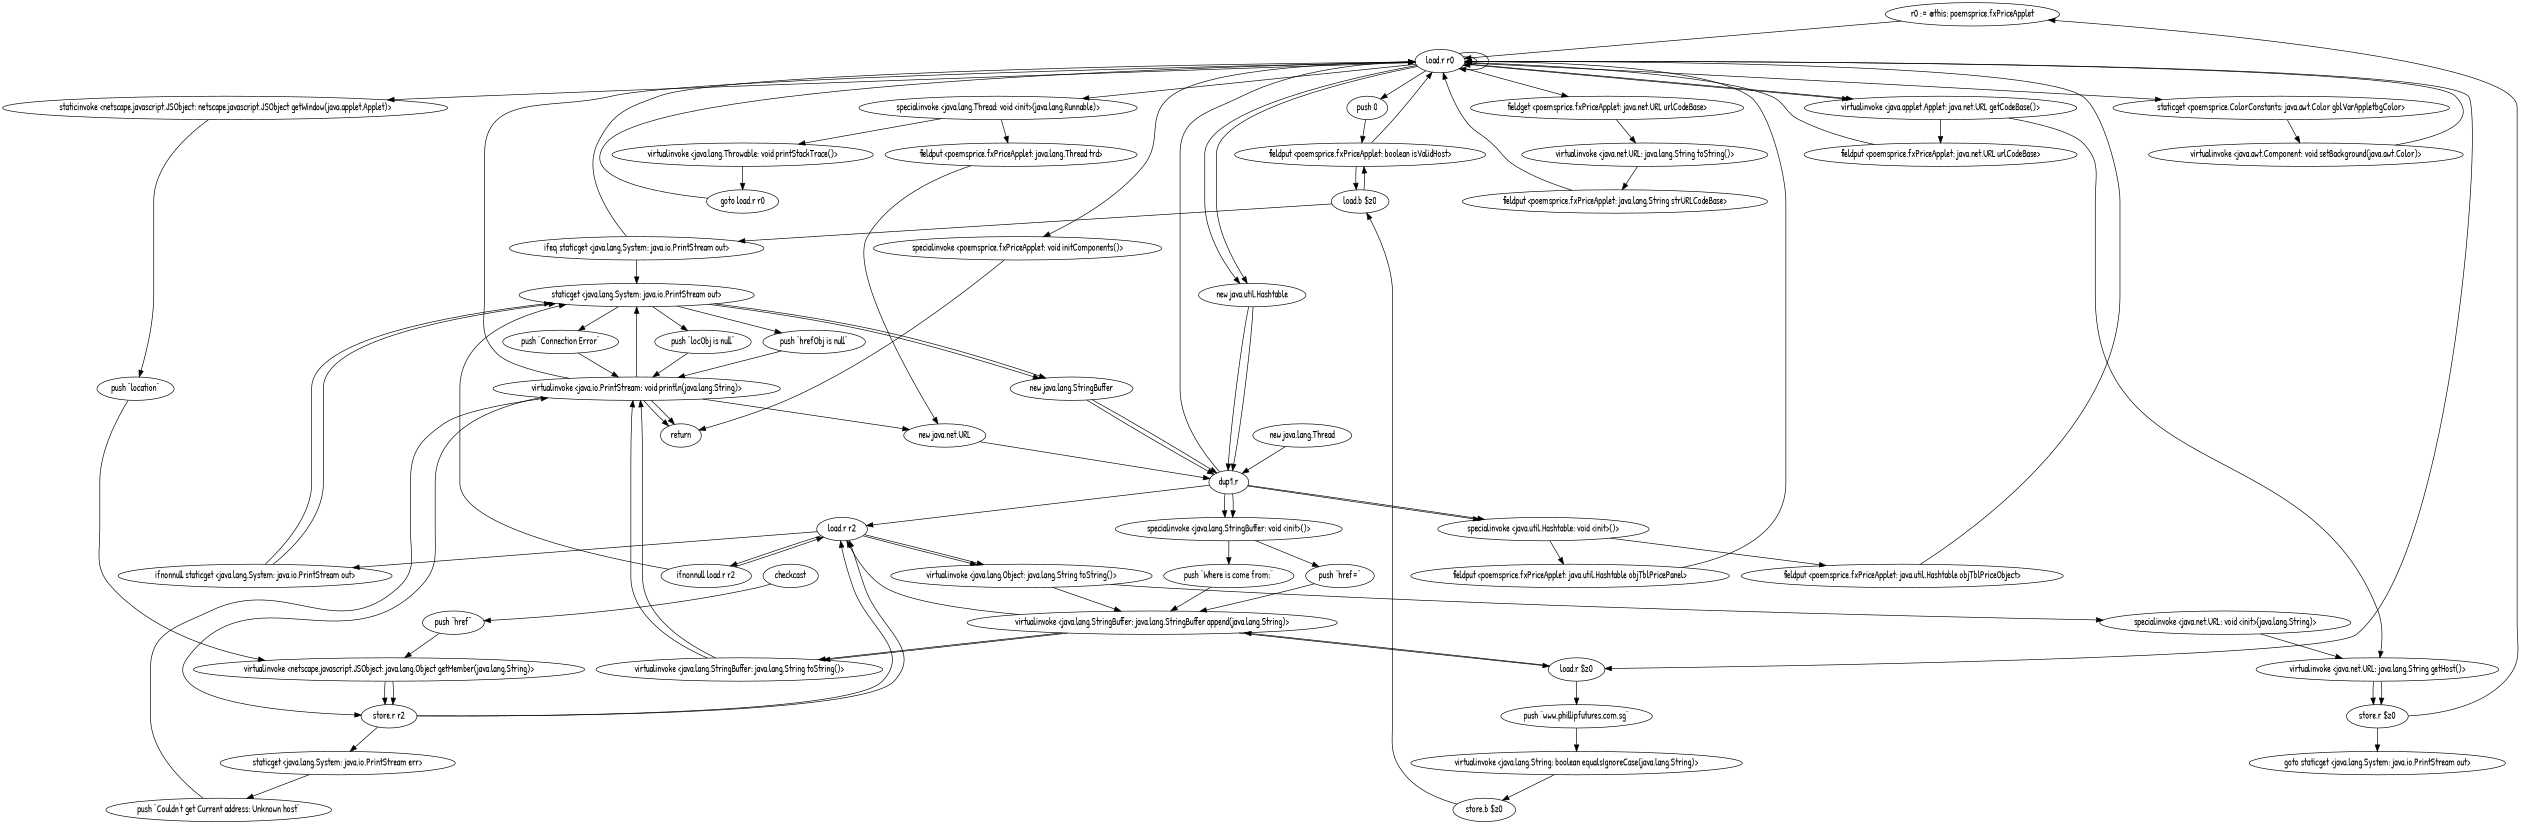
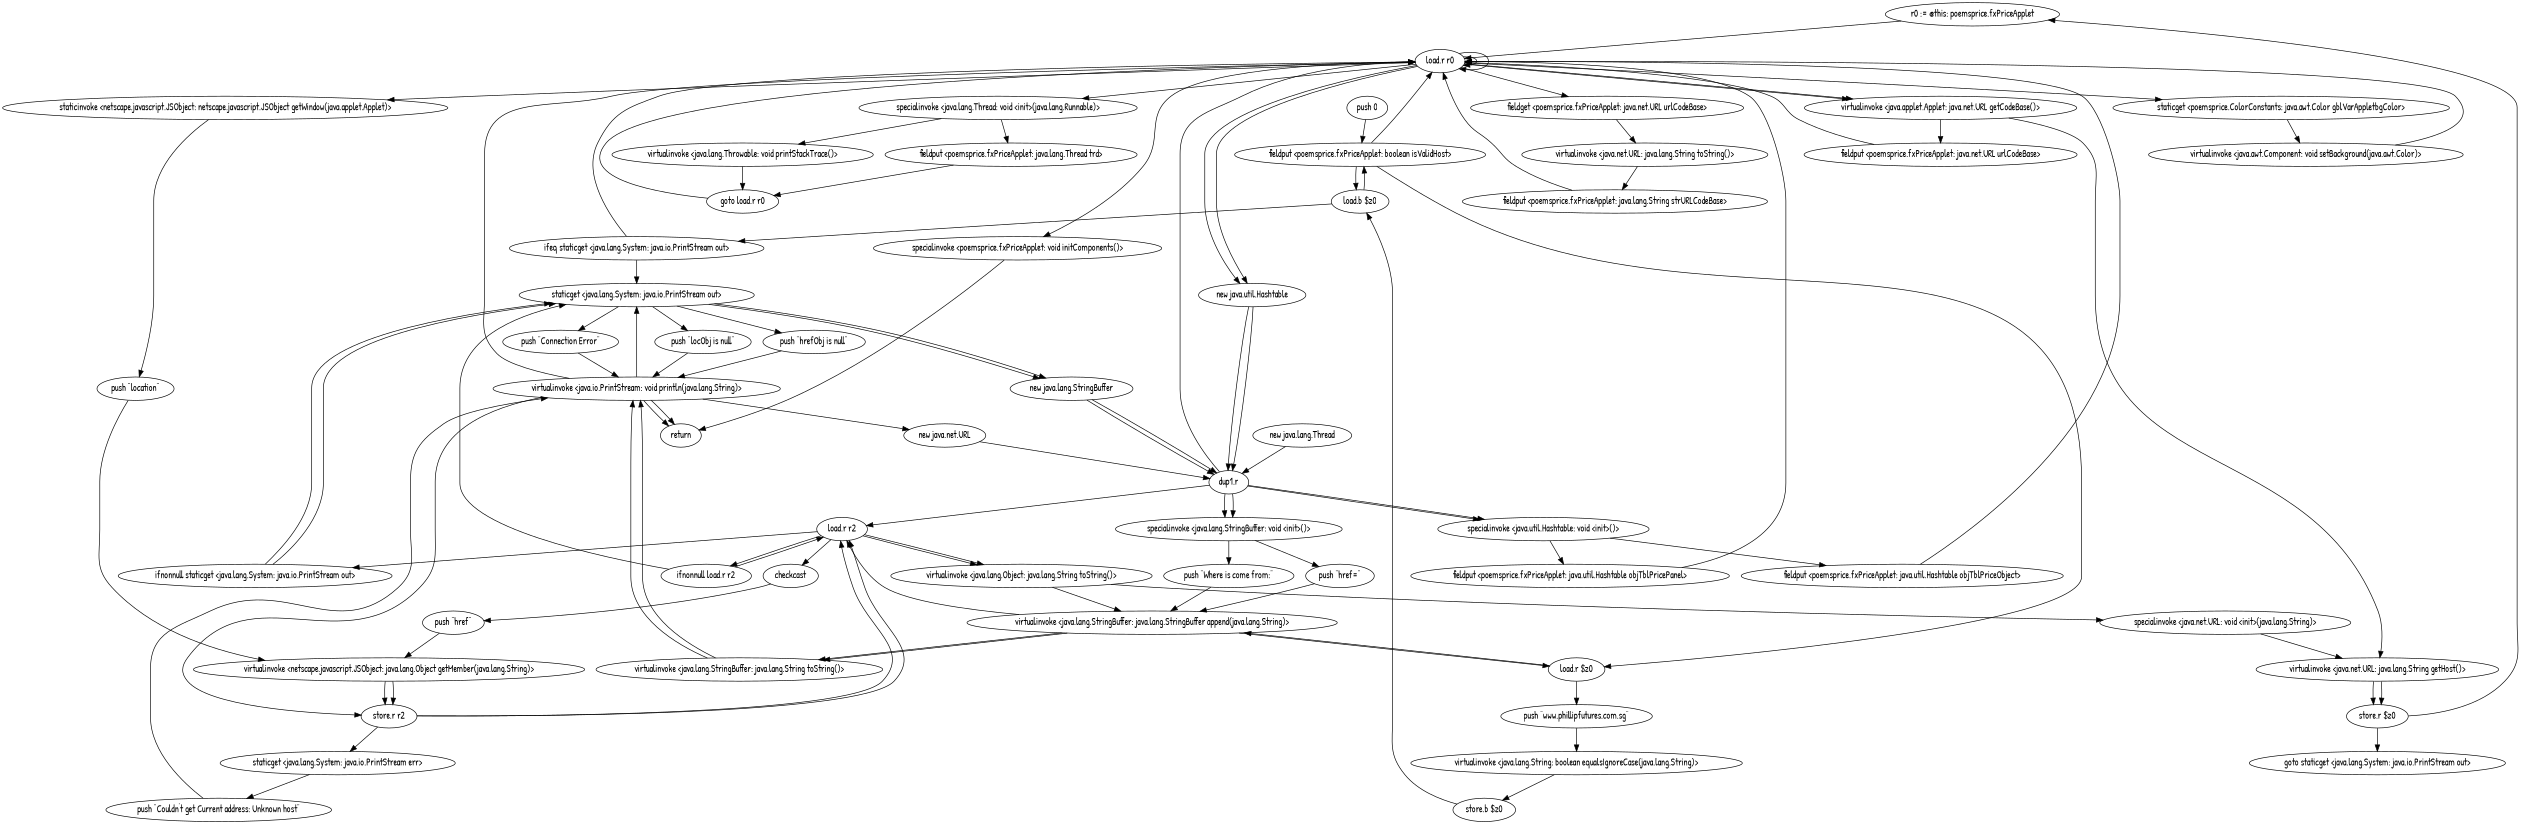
(1406, 83) -> none
(2466, 246) -> (2044, 360)
(866, 271) -> (867, 180)
none -> (819, 550)
